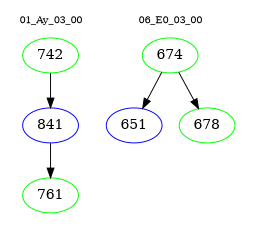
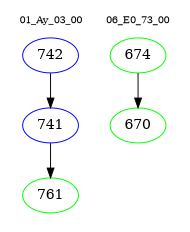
(171, 21) -> (138, 21)
(51, 55) -> (51, 55)
(51, 125) -> (51, 125)
(134, 125) -> none
(207, 125) -> (138, 125)
